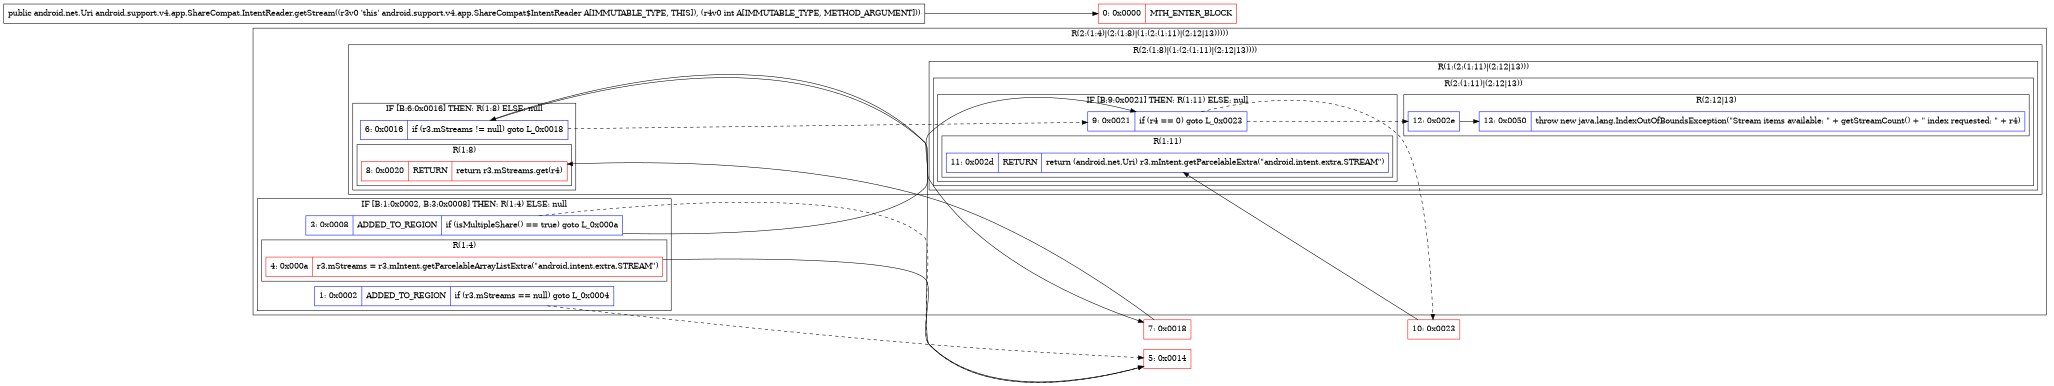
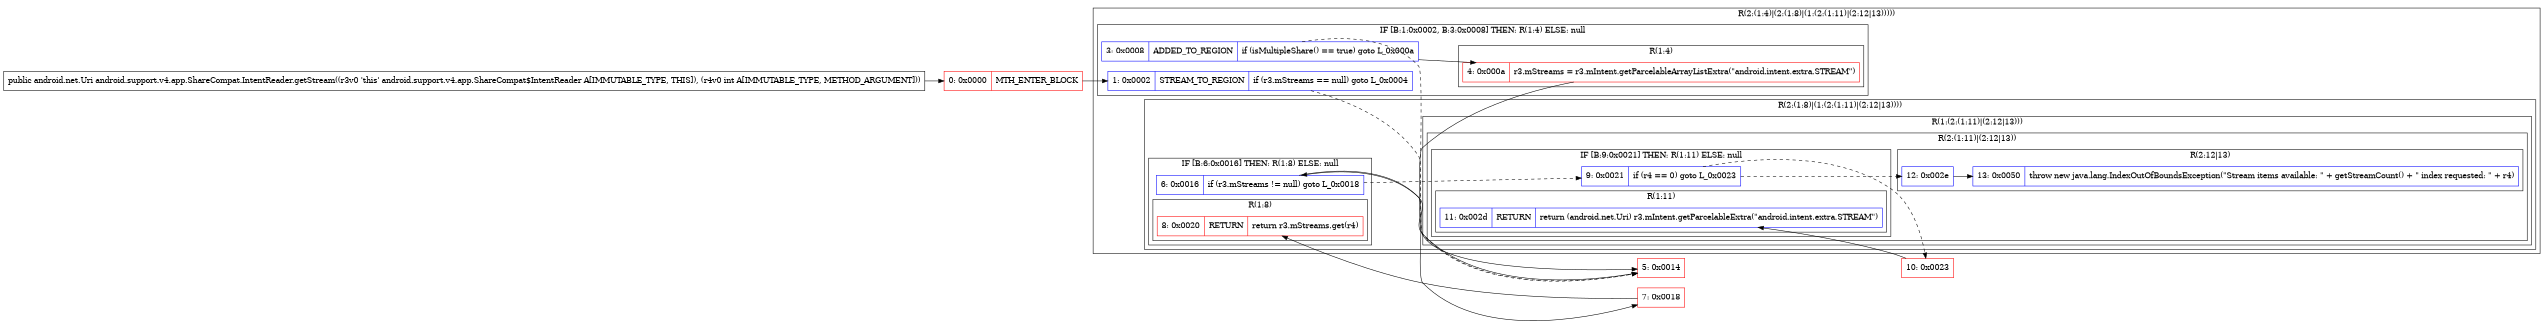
none -> (1090, 81)
(907, 200) -> (1445, 61)
(406, 296) -> (1202, 81)
